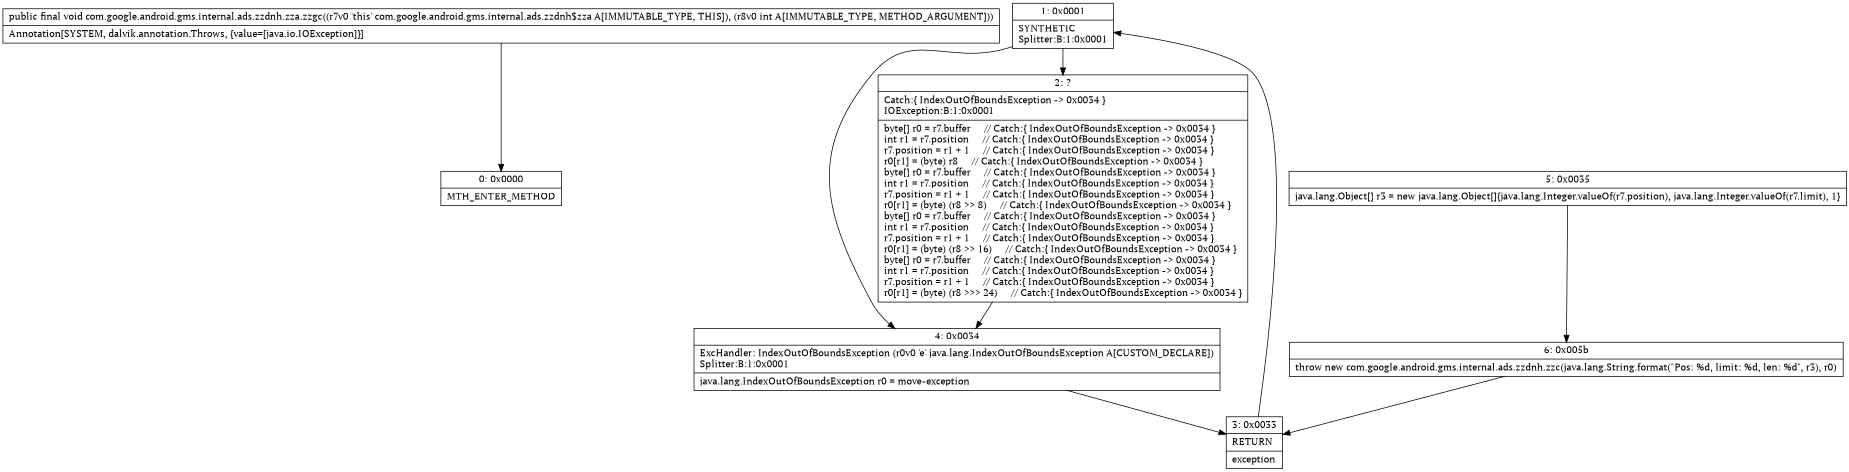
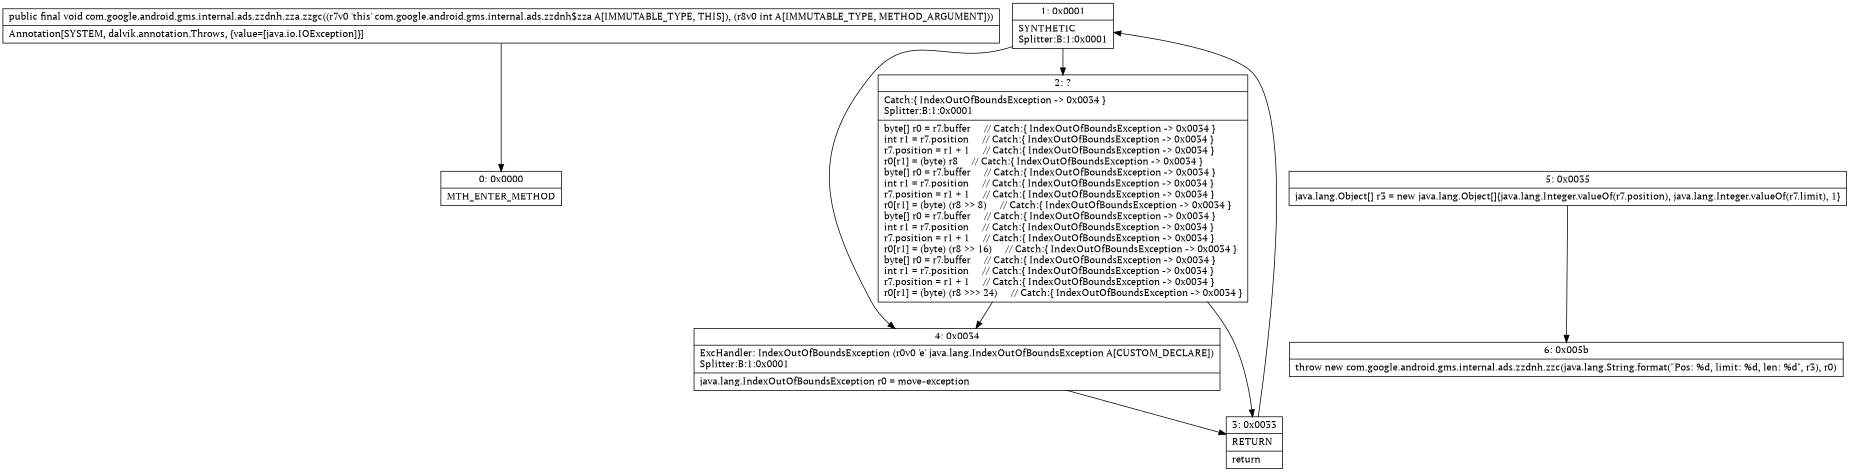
(939, 111) -> (929, 111)
(1397, 404) -> (1238, 352)
(1254, 460) -> (1247, 460)
